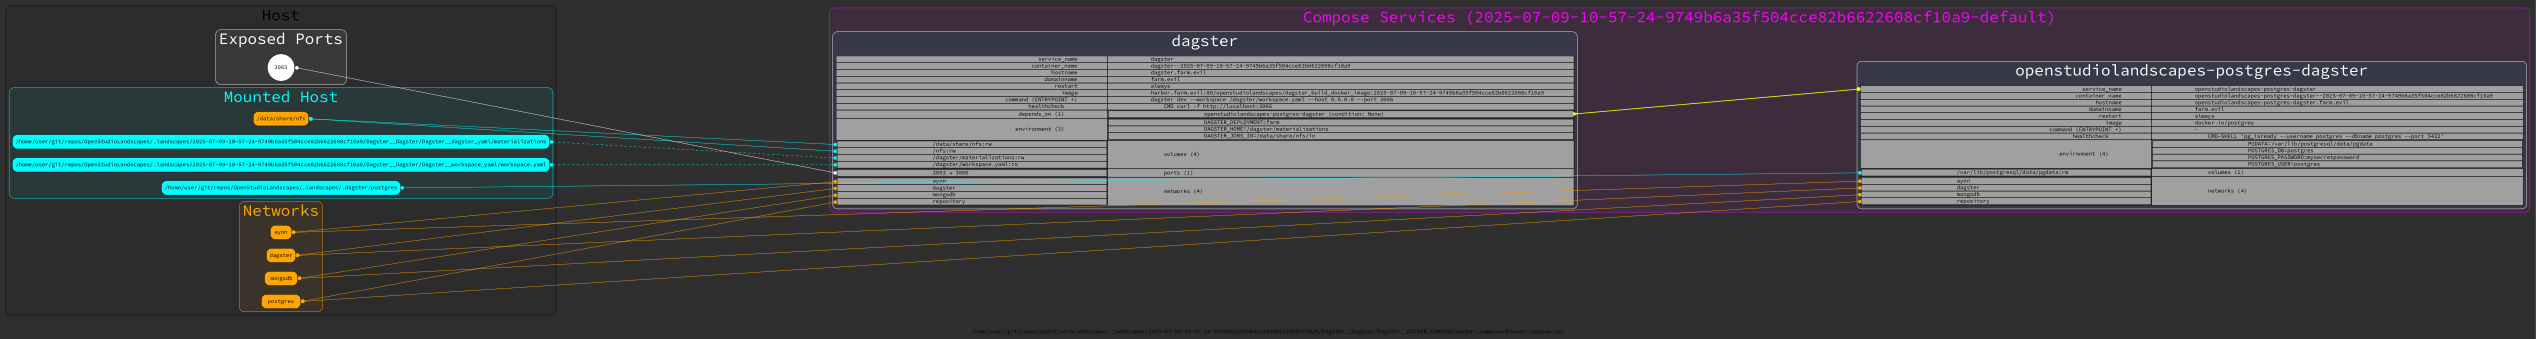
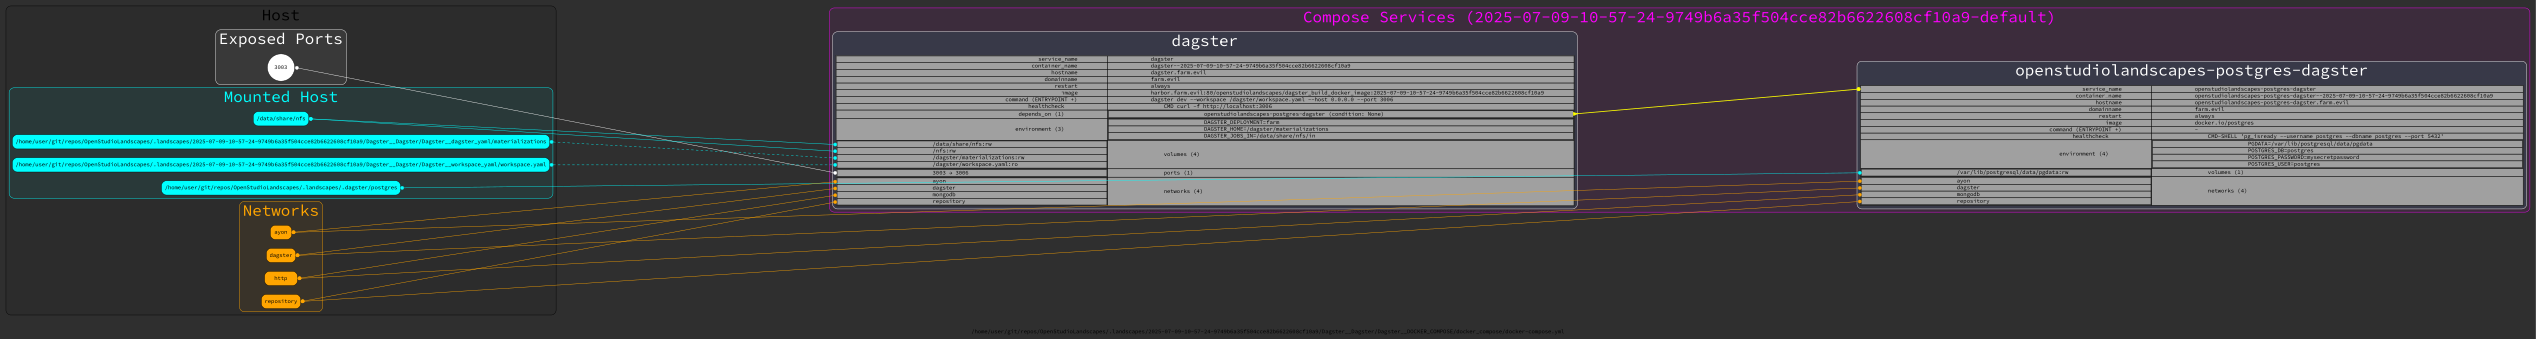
(281, 119) -> (281, 119)
(281, 278) -> (281, 278)
(281, 301) -> (281, 301)
